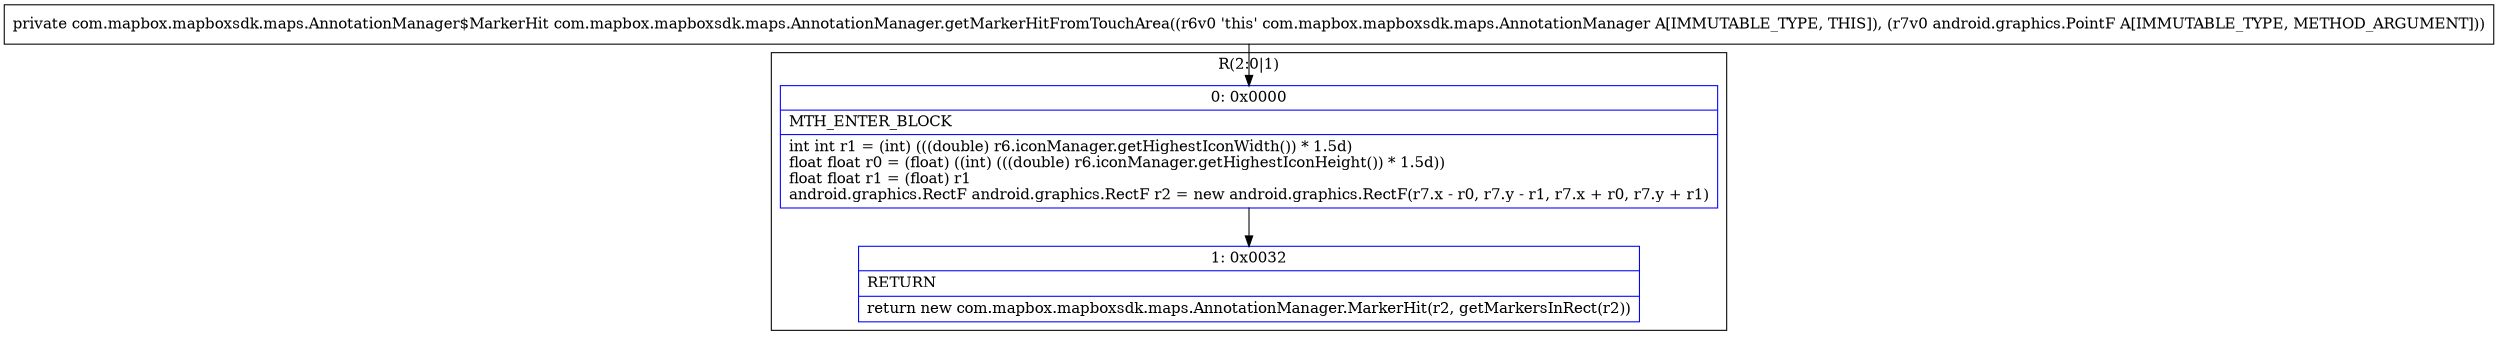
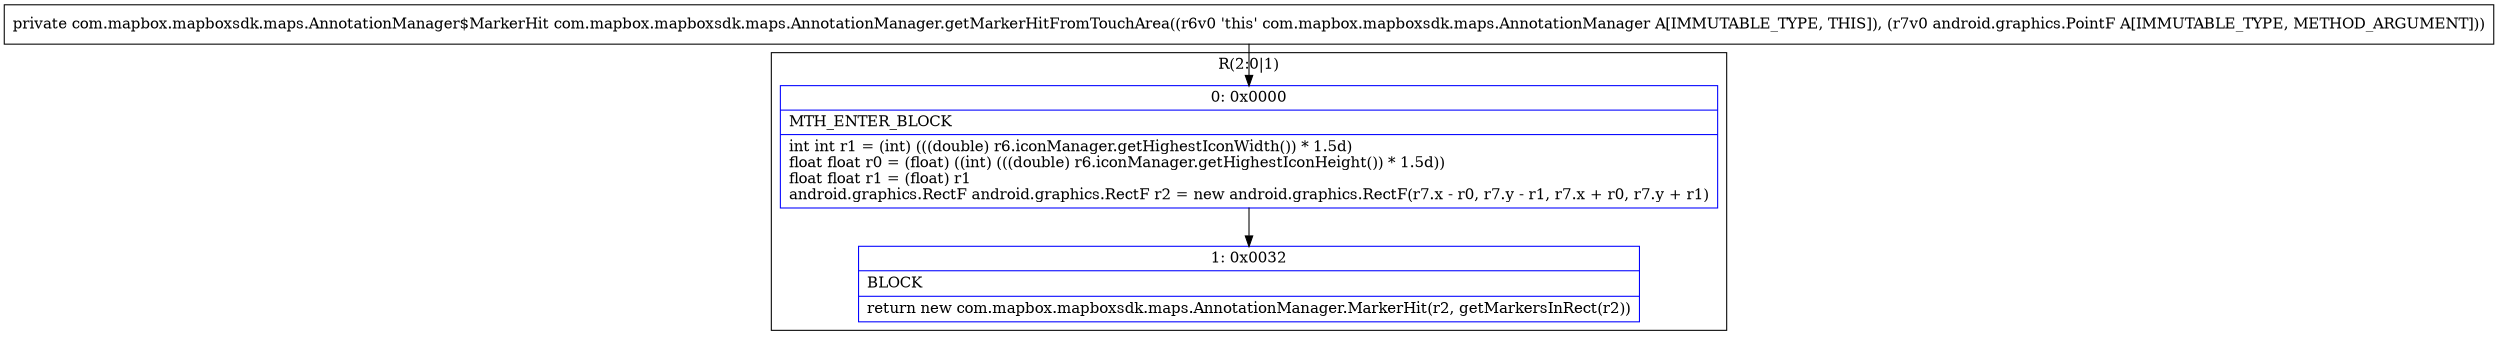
(902, 283) -> (895, 283)
